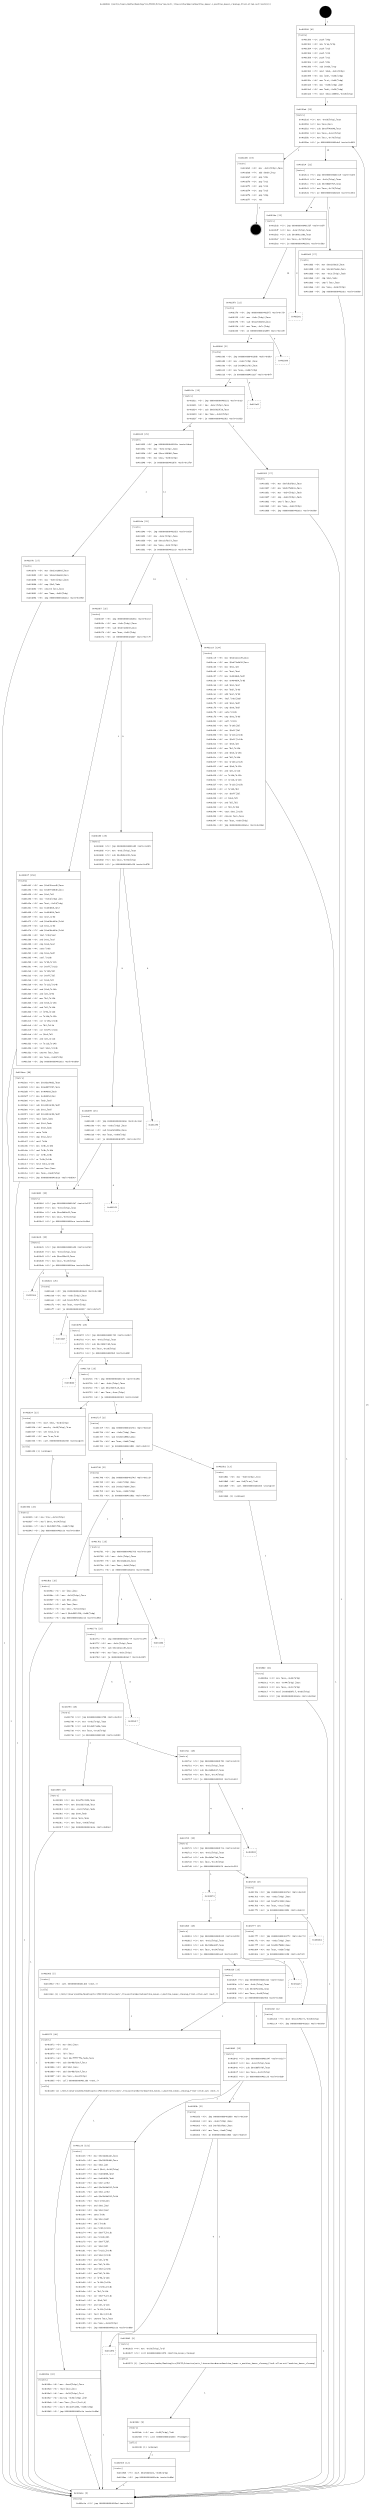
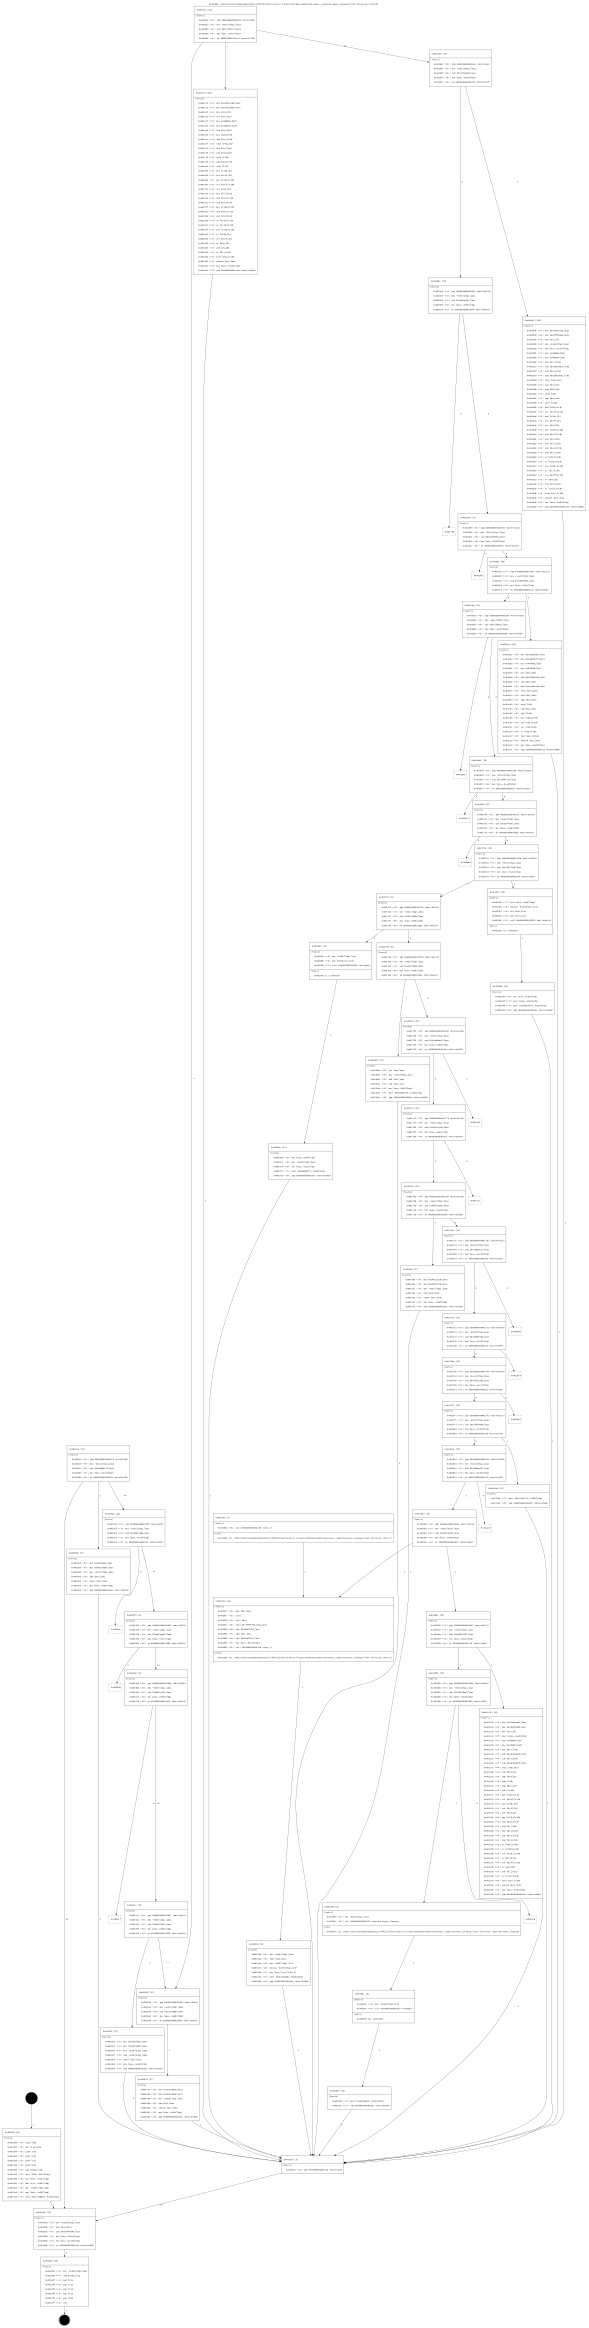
(326, 153) -> (64, 1842)
(162, 491) -> (191, 1014)
(57, 1185) -> (529, 616)
(209, 1910) -> (474, 1441)
